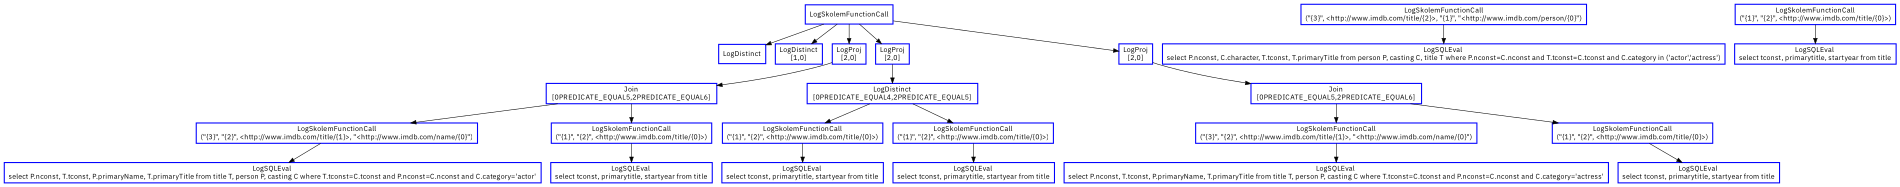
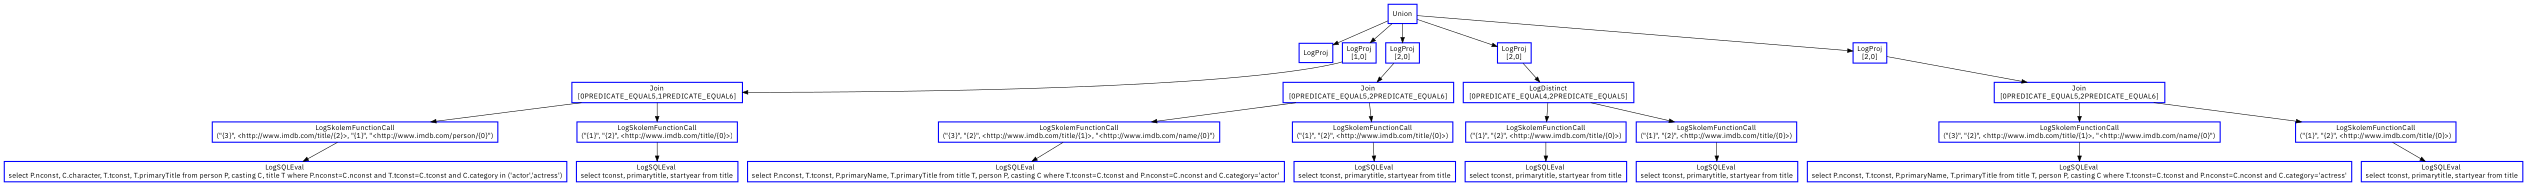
(849, 14) -> (1403, 14)
(742, 54) -> (1316, 53)
(799, 54) -> (1359, 53)
none -> (657, 93)
